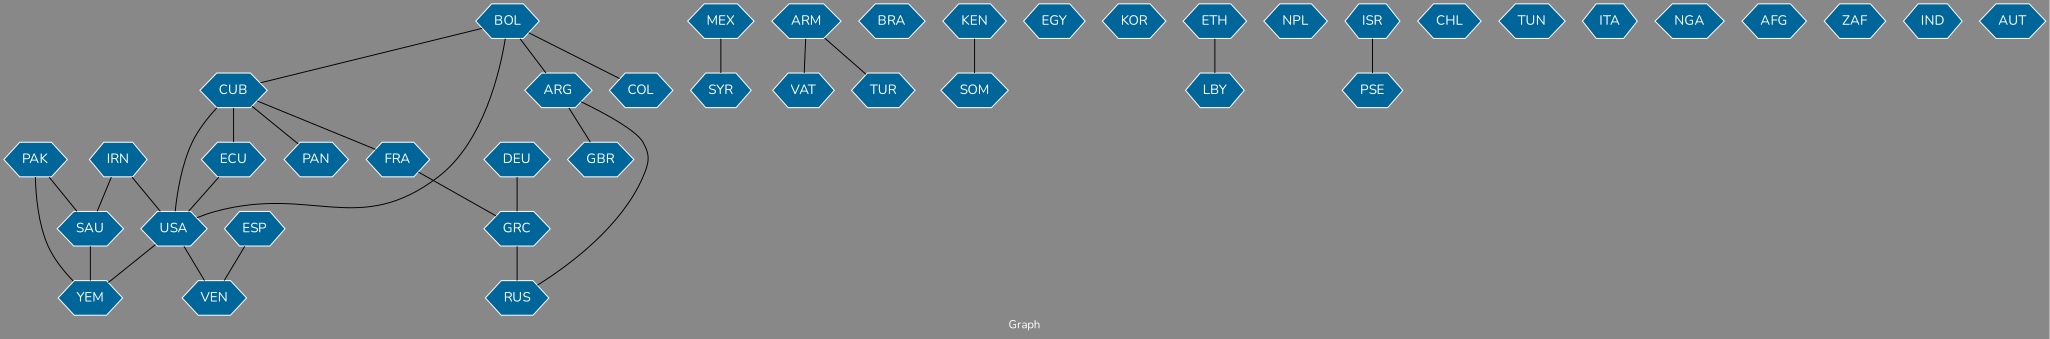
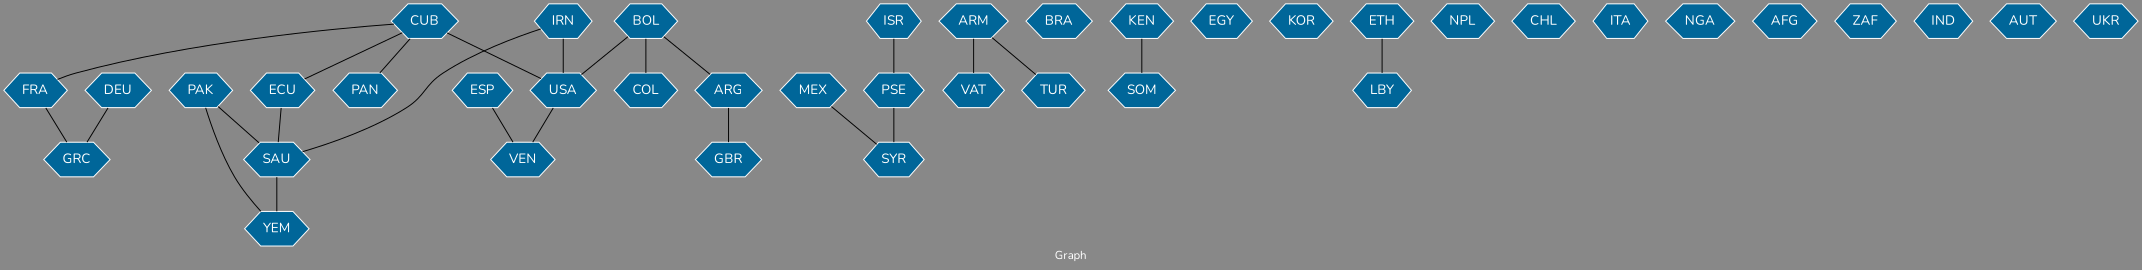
(1532, 21) -> none
none -> (2106, 21)
(371, 56) -> none
none -> (894, 125)
(204, 194) -> (280, 125)
(132, 264) -> none
(517, 298) -> none
